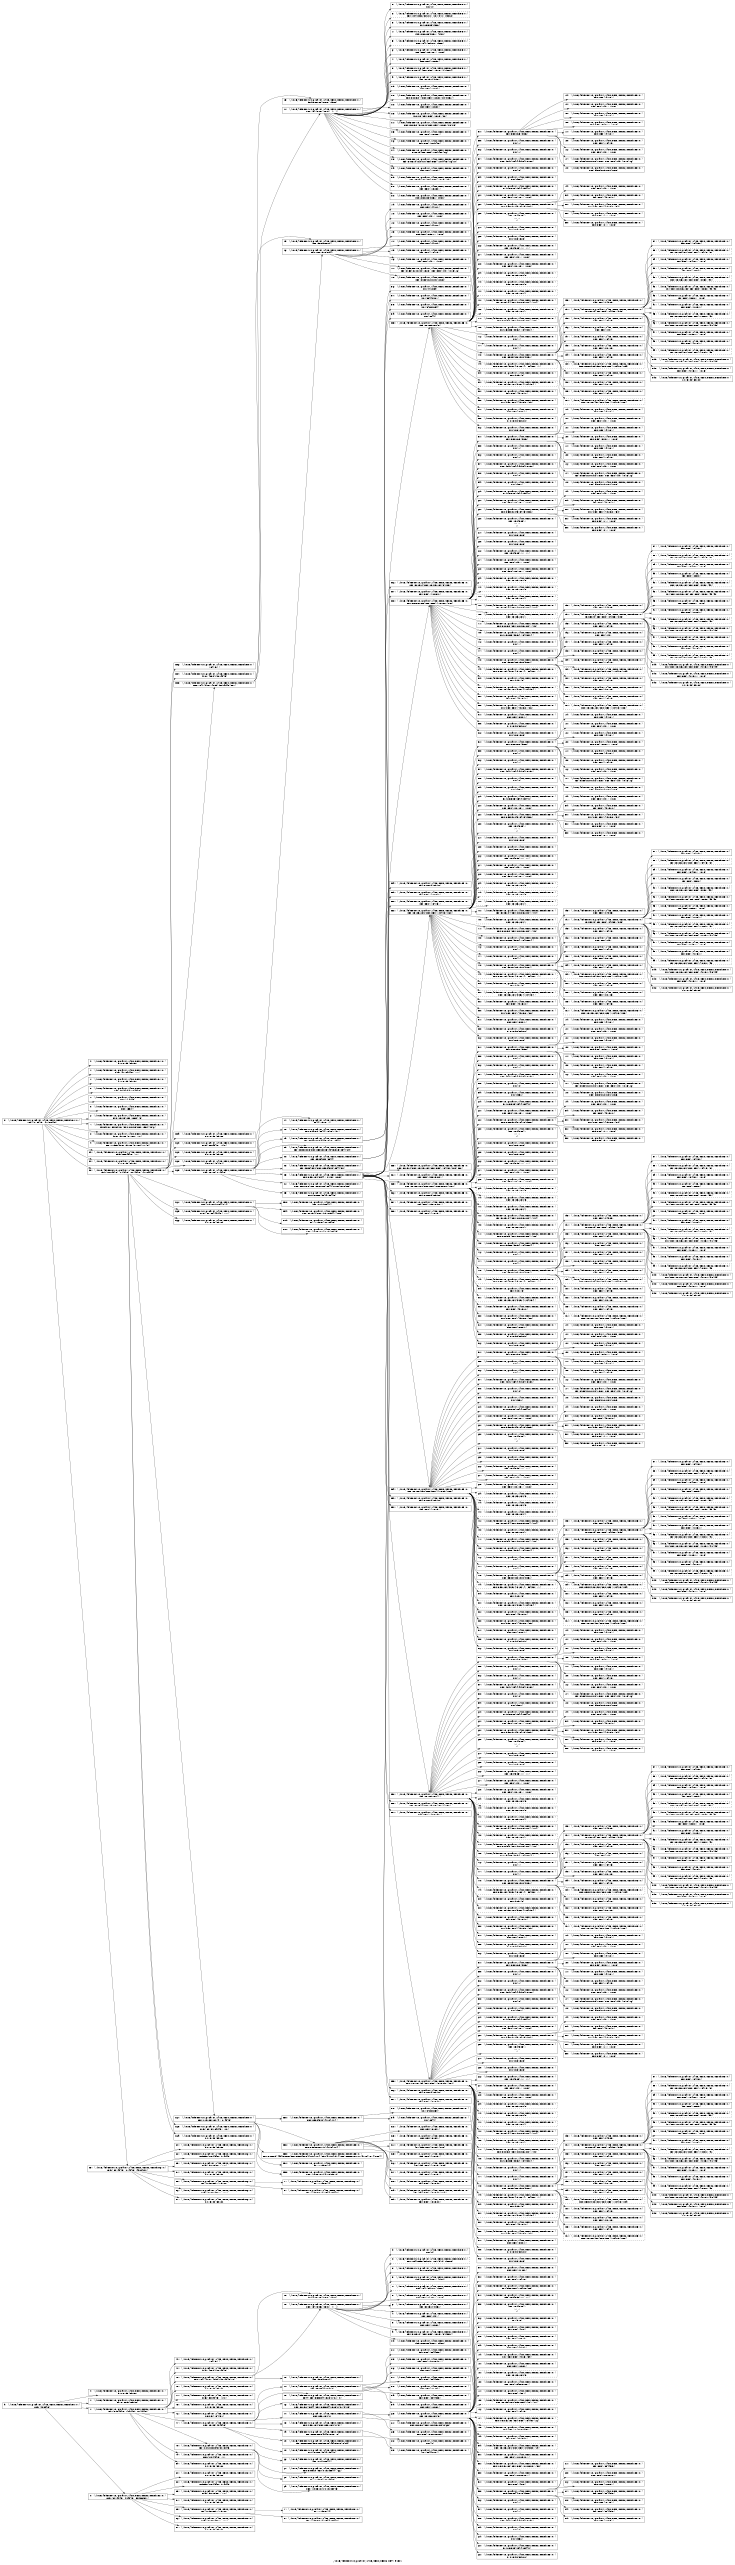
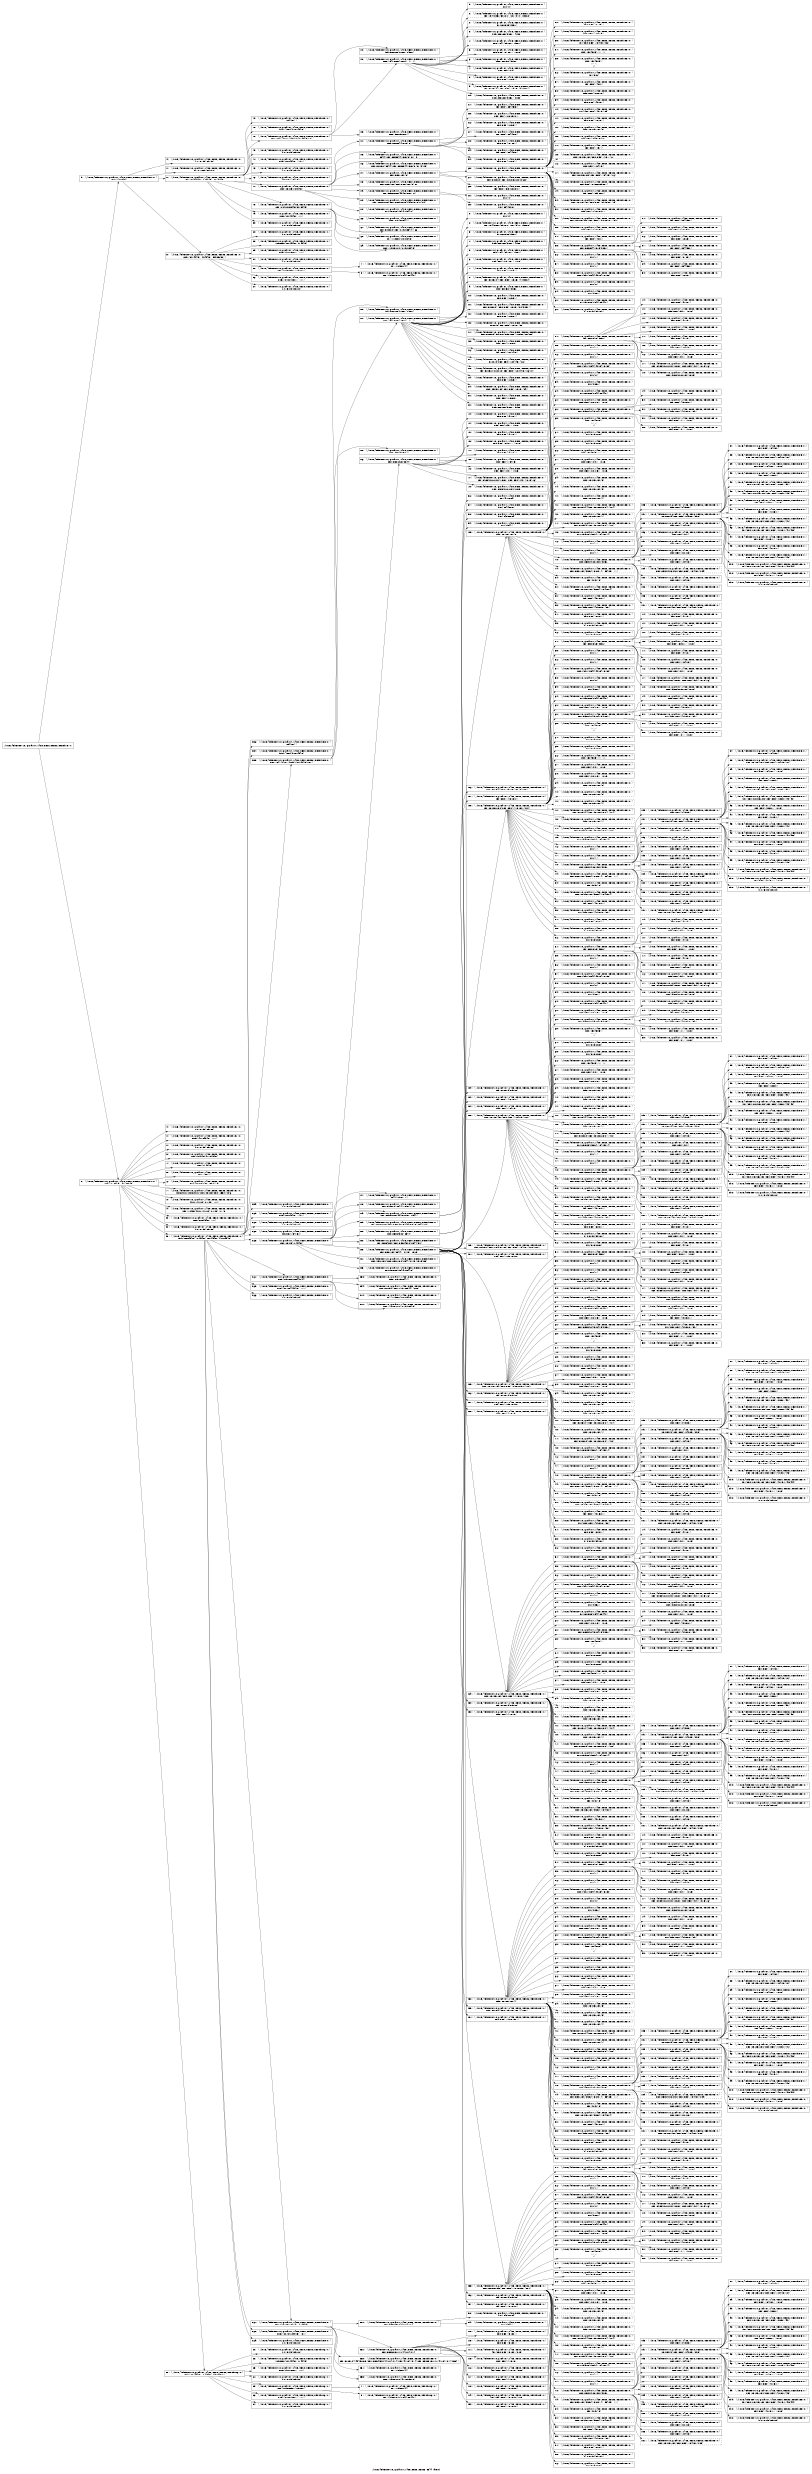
none -> (38, 746)
